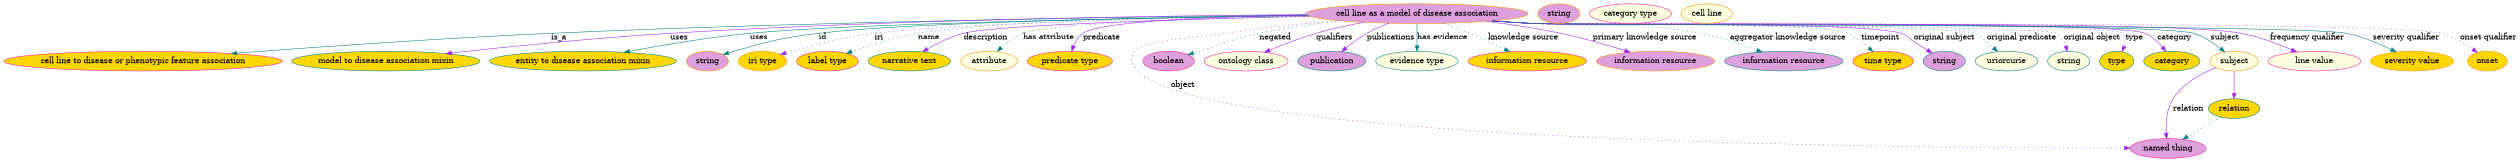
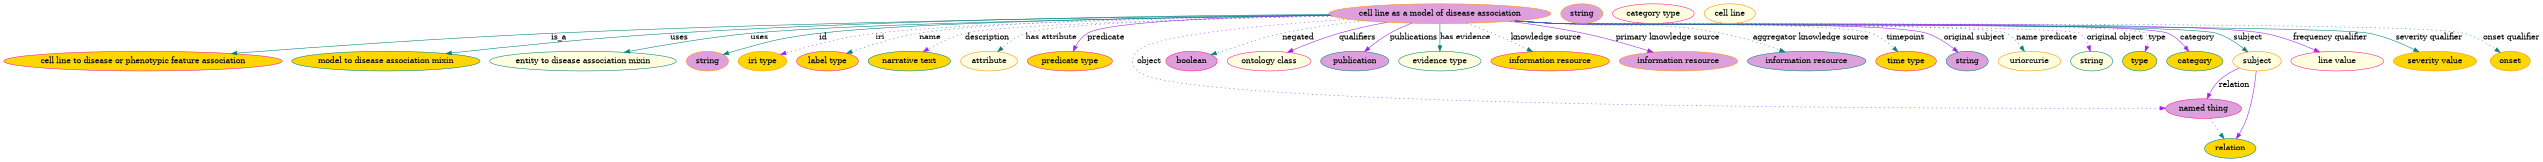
(1117, 22) -> (1128, 22)
(1984, 24) -> (2007, 24)
(729, 30) -> (736, 30)
(2021, 37) -> (2047, 37)
(583, 61) -> (583, 61)
(2006, 61) -> (2029, 61)
(2204, 127) -> (2215, 126)
